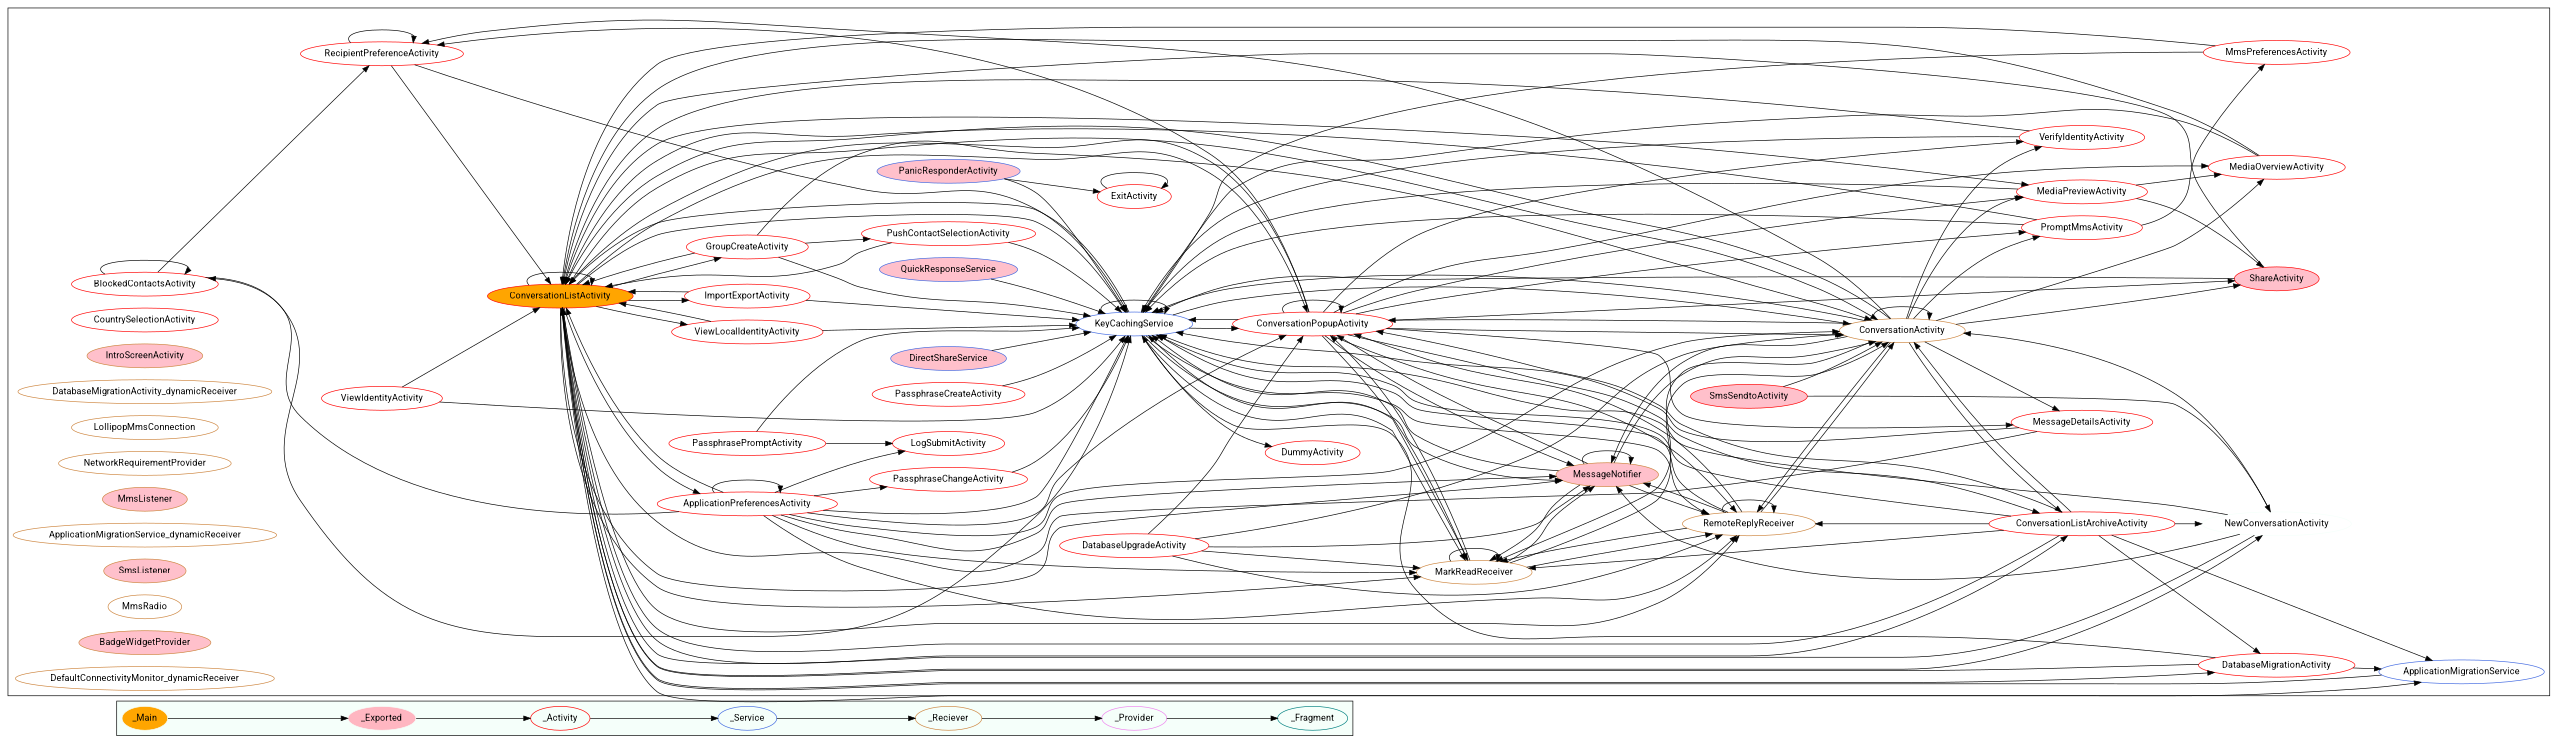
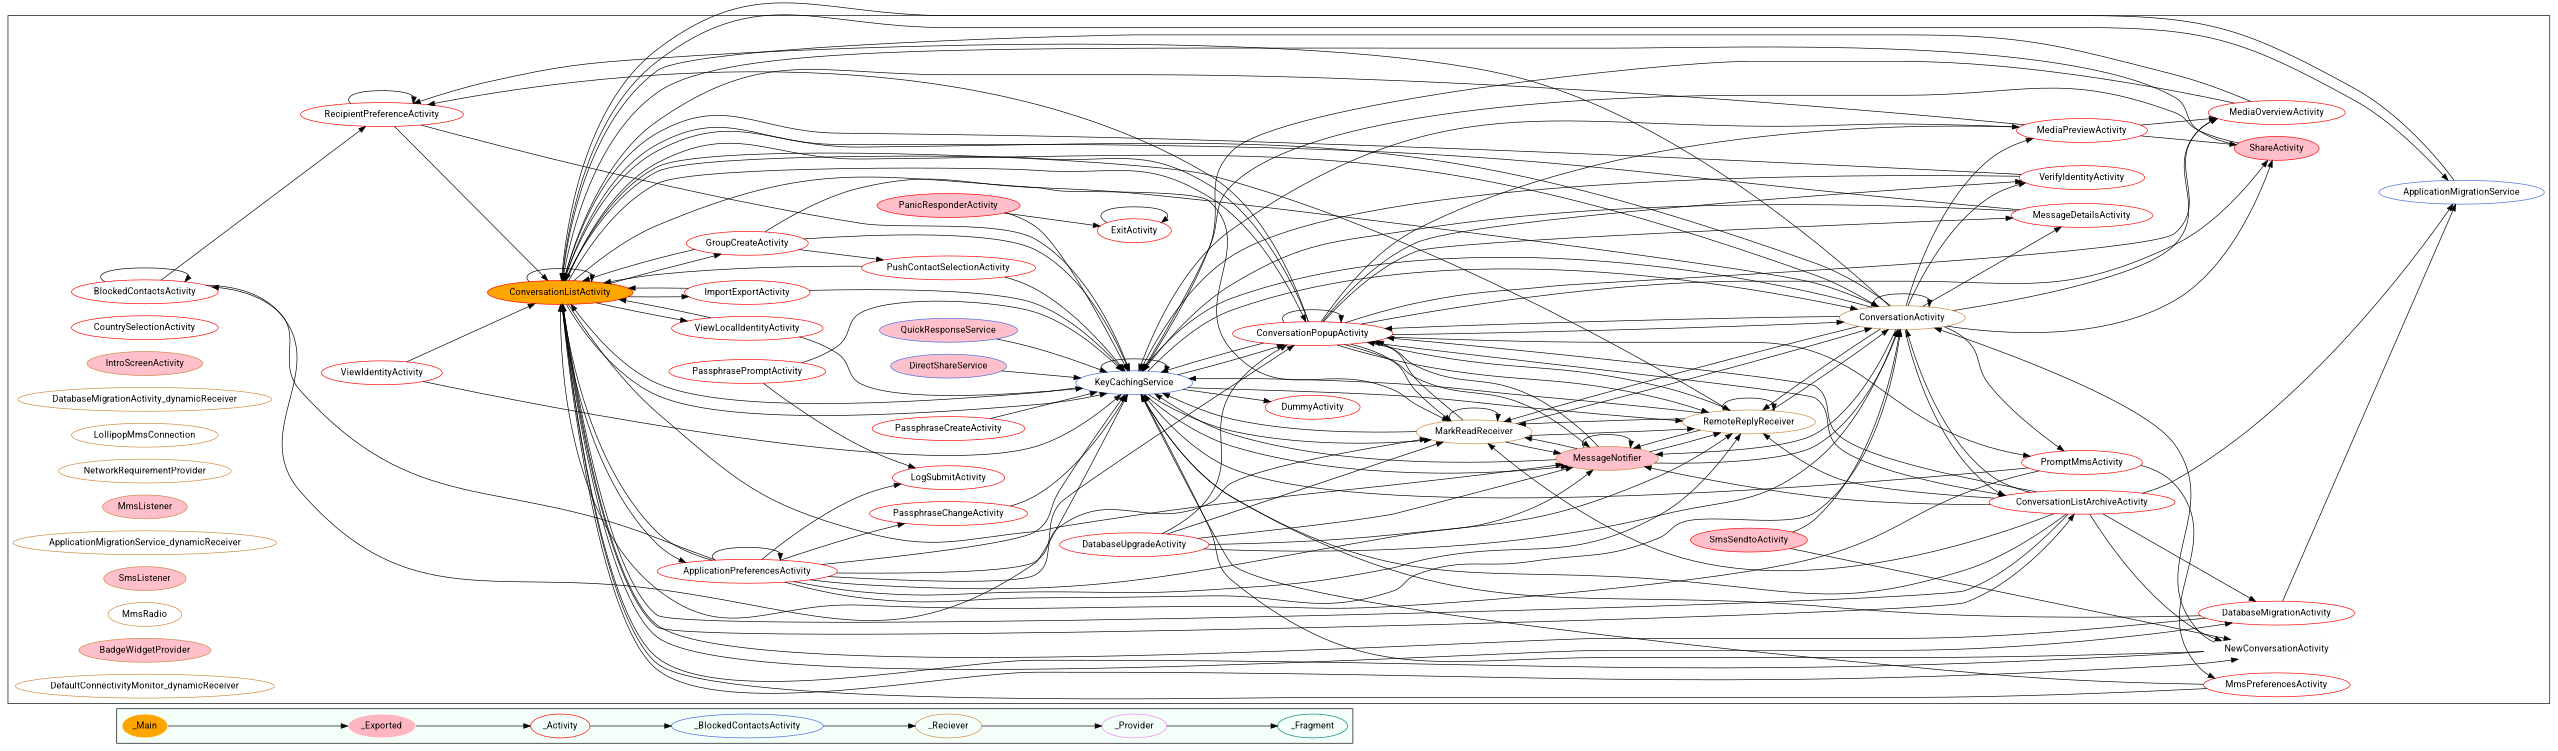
(1254, 124) -> (1245, 76)
(949, 171) -> (949, 205)
(1921, 580) -> (1820, 497)
(747, 718) -> (747, 726)
